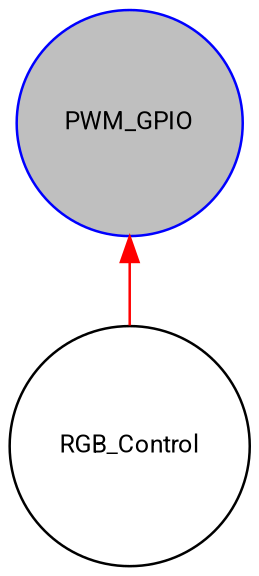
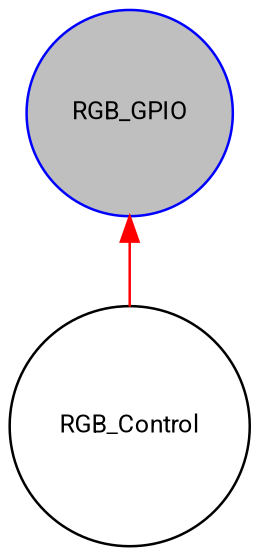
(130, 123) -> (130, 113)
